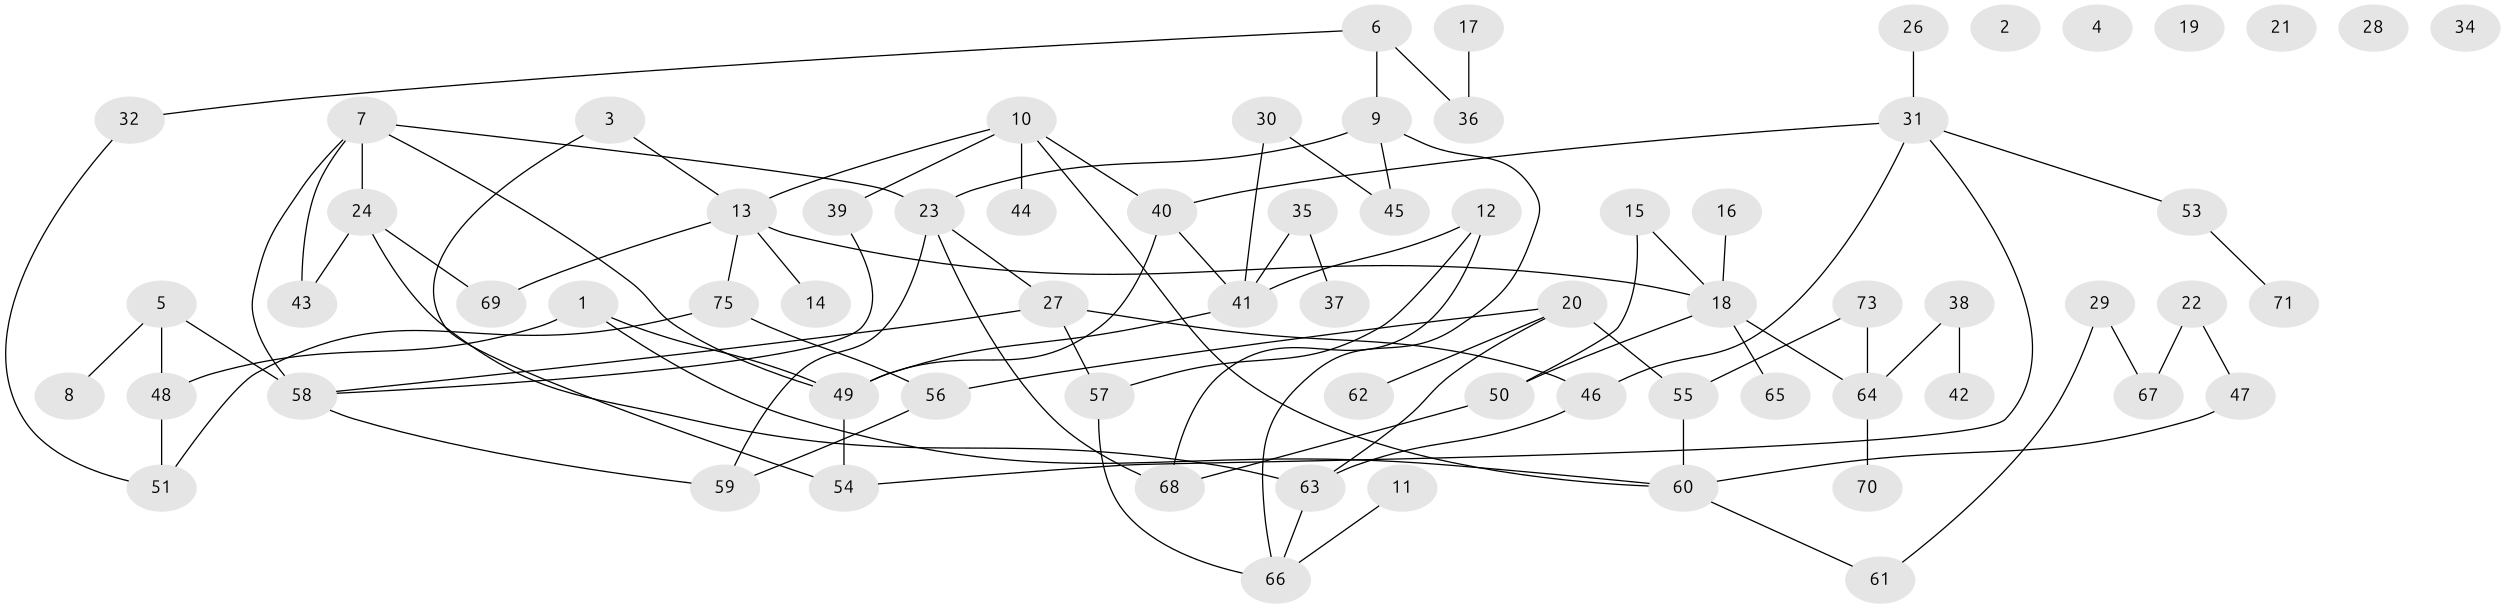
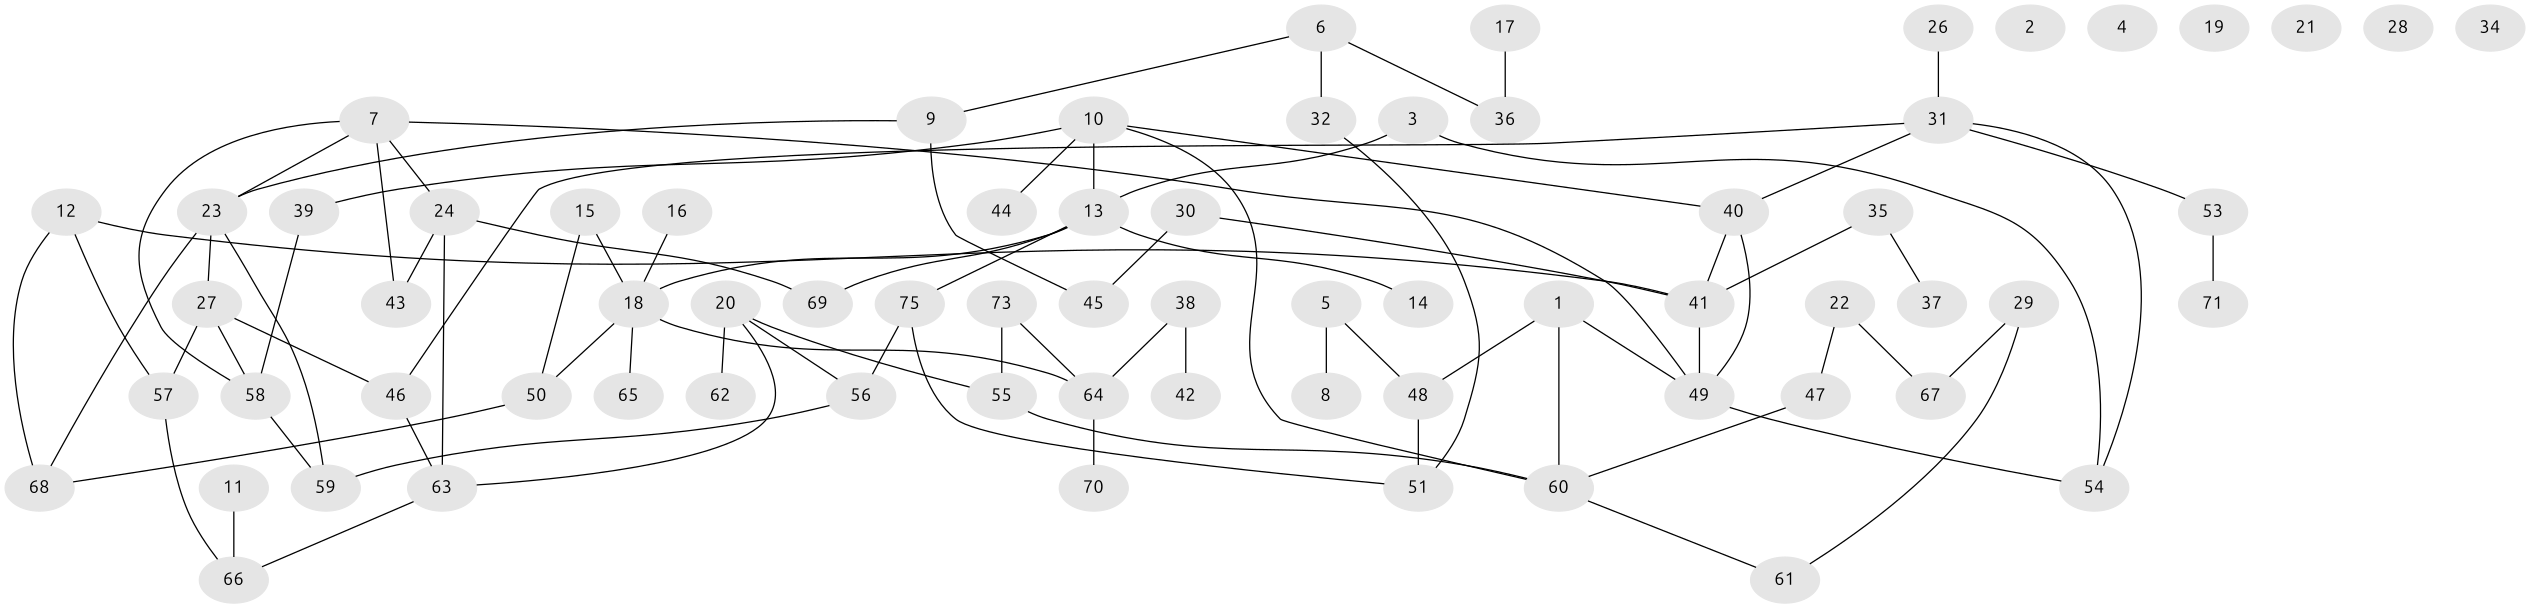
(1439, 337) -> none
(232, 350) -> none
